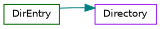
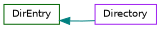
(72, 8) -> (82, 21)
